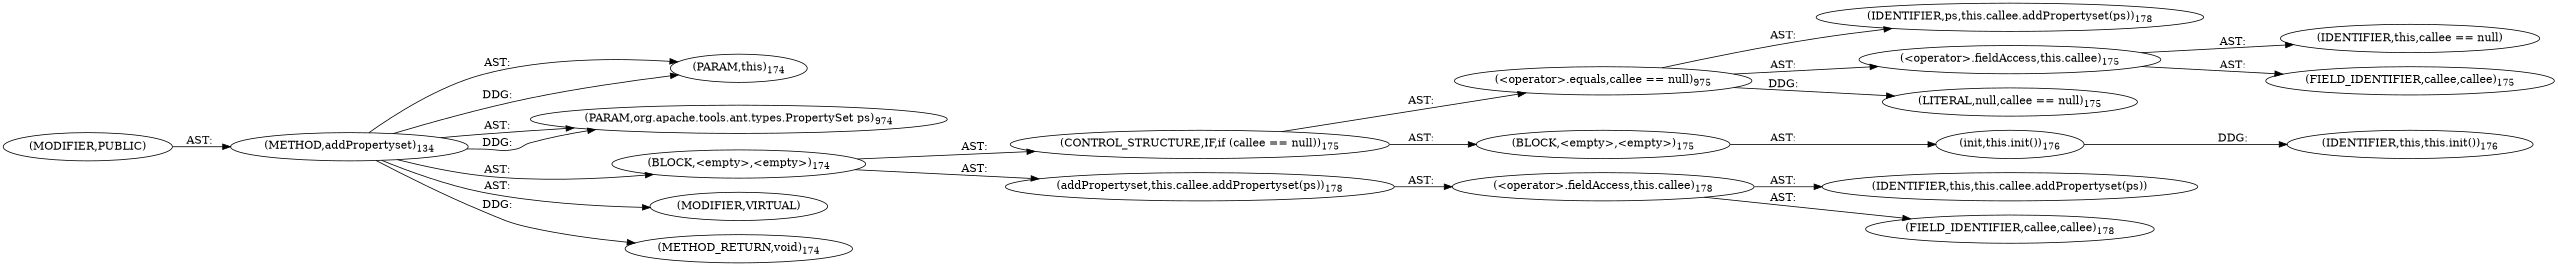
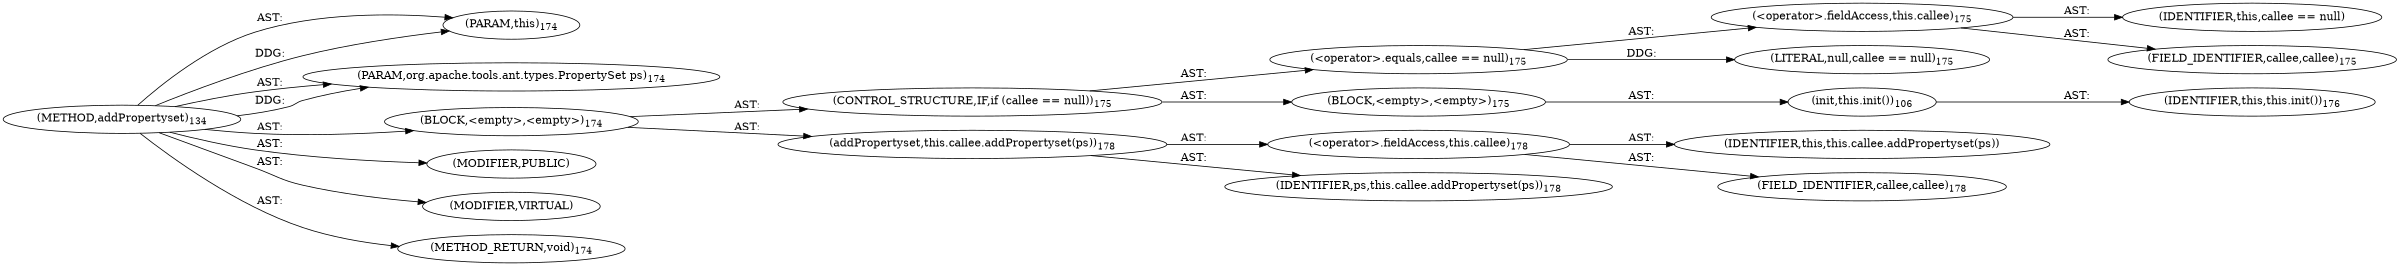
(1772, 46) -> (1192, 165)
(1702, 80) -> (1518, 58)
(884, 118) -> (657, 76)
(2235, 139) -> (2079, 96)
(2052, 143) -> (1904, 101)
(198, 147) -> (293, 155)
(499, 205) -> (272, 201)
